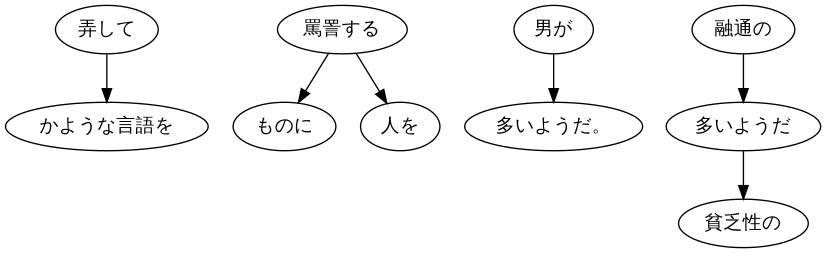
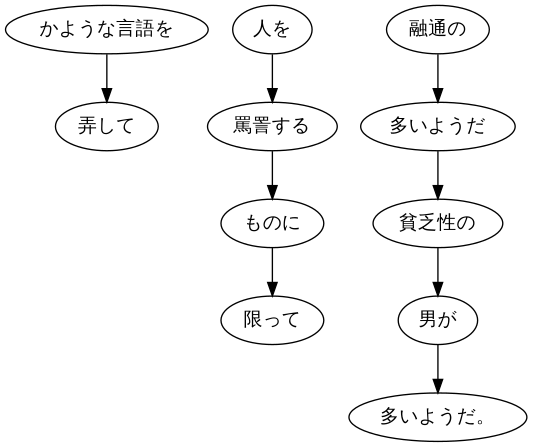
(107, 71) -> (107, 71)
(368, 73) -> (272, 71)
none -> (438, 265)
none -> (272, 320)
